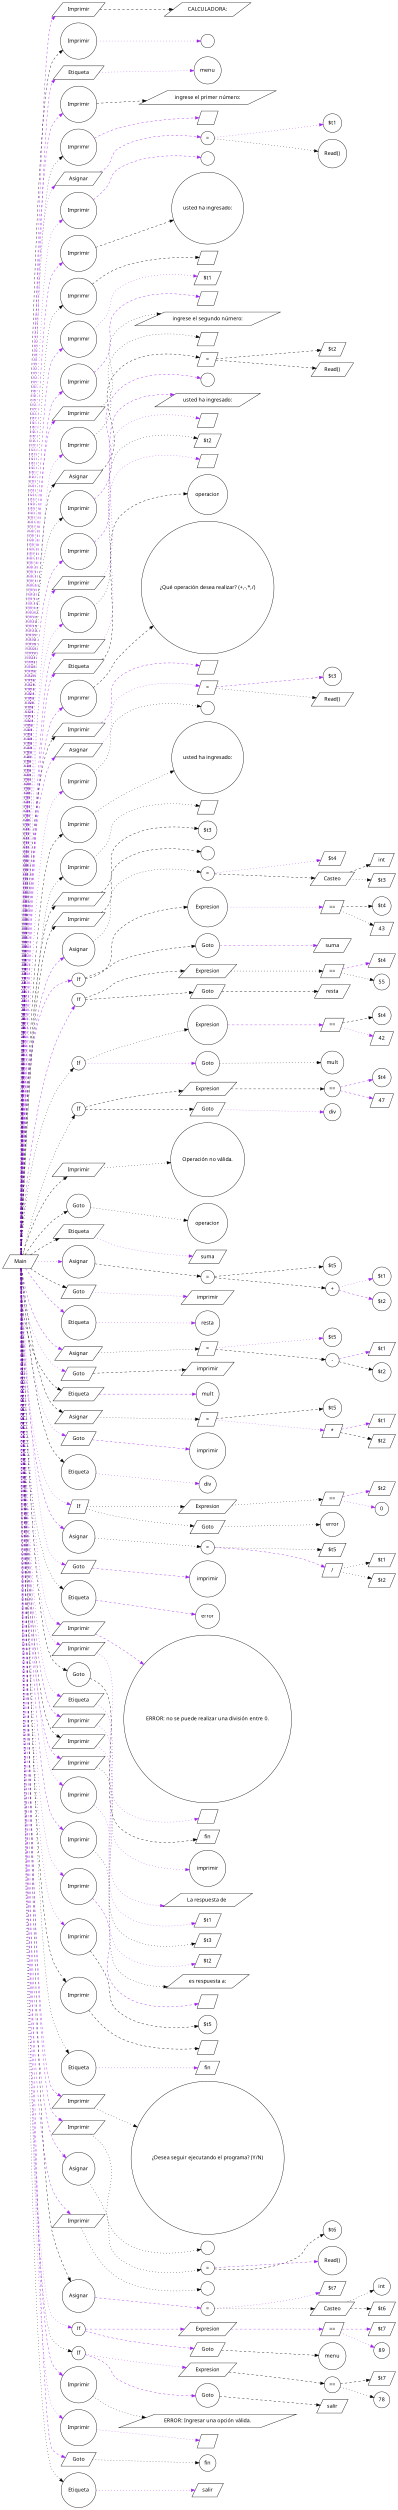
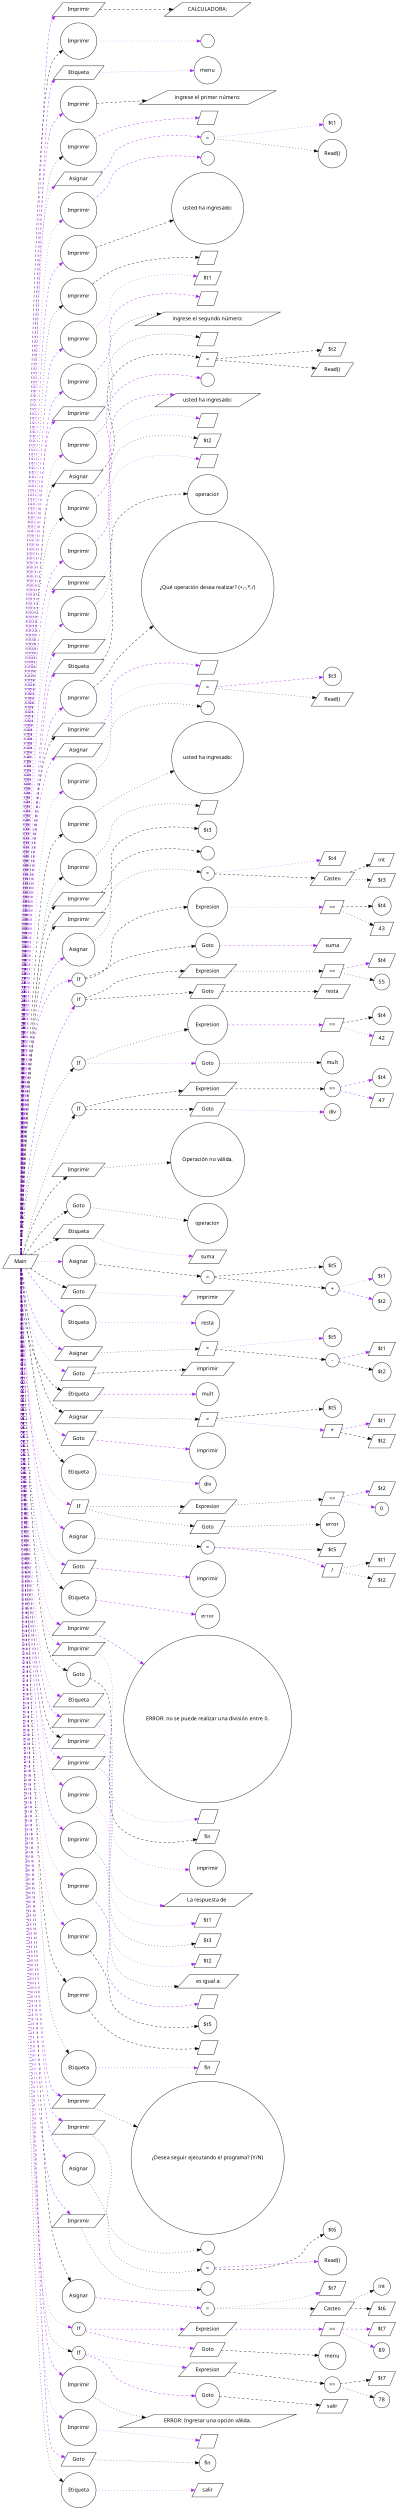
(208, 1981) -> (208, 1981)
